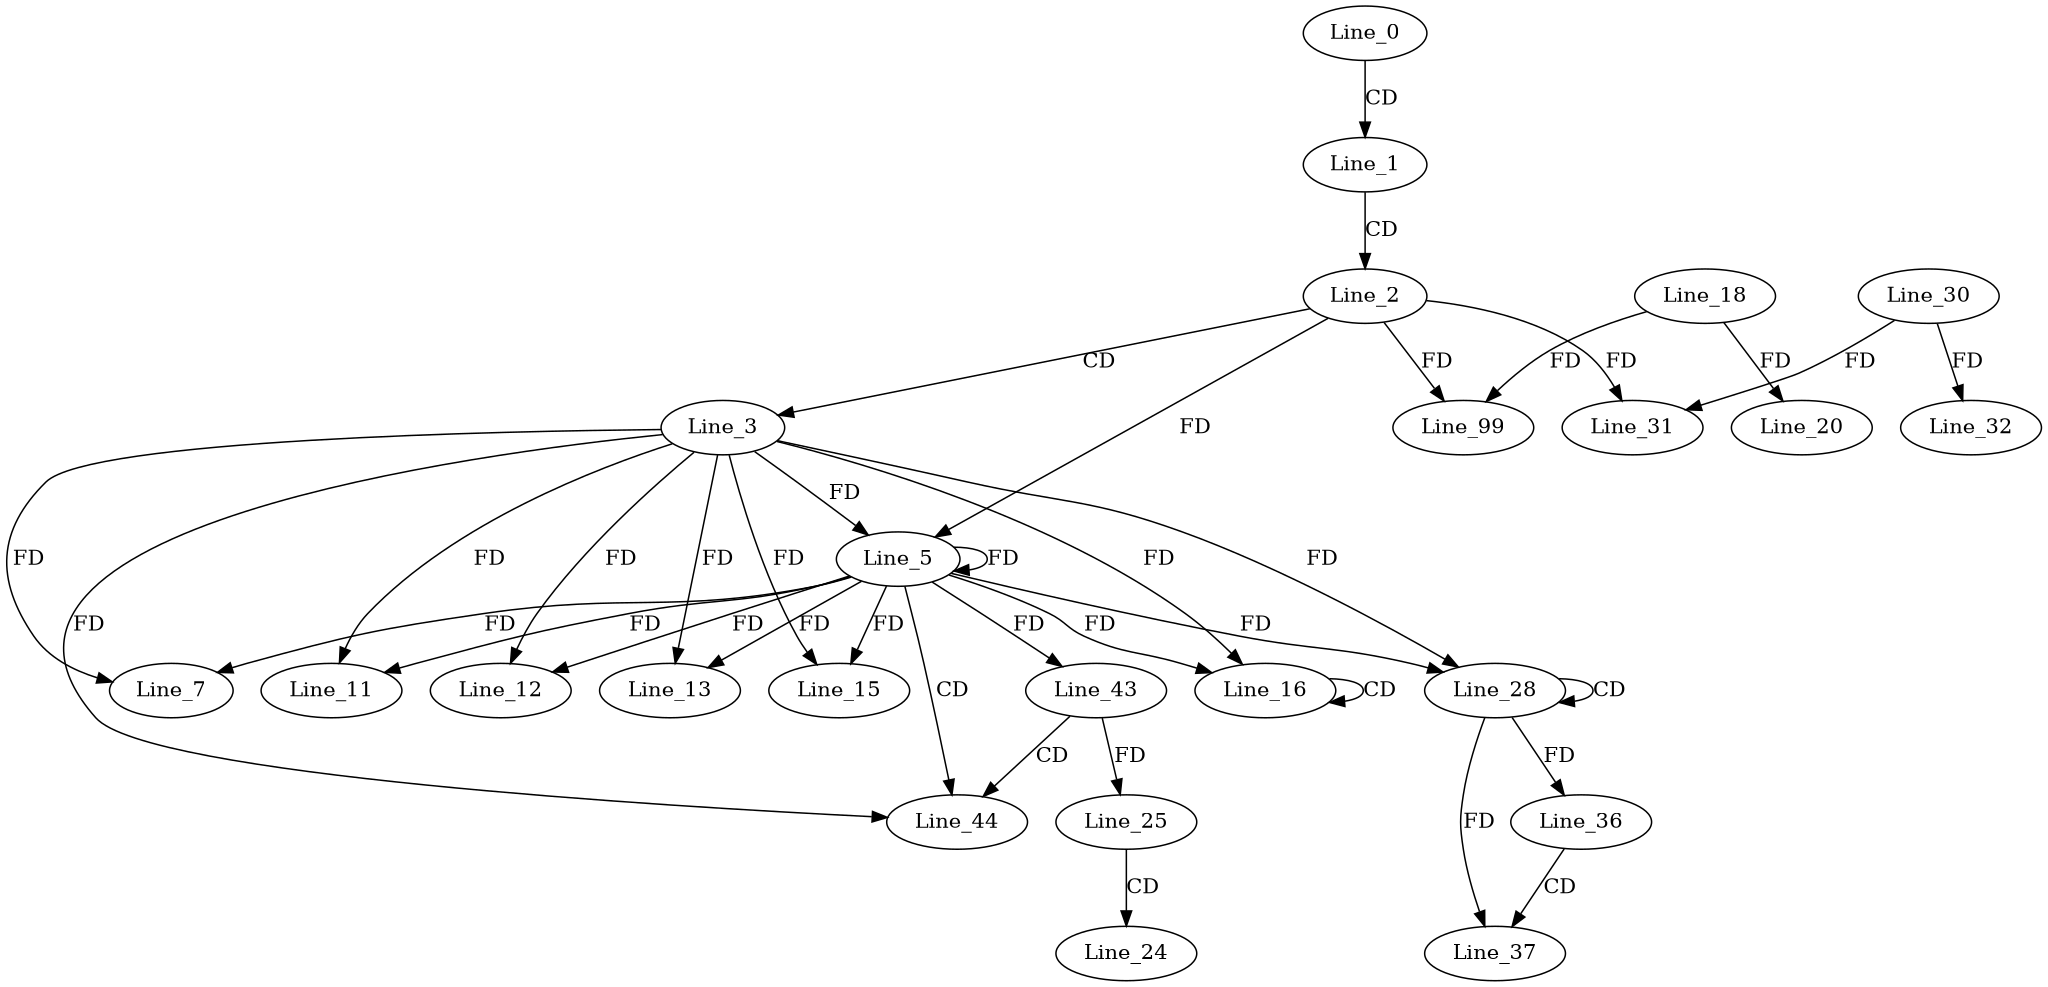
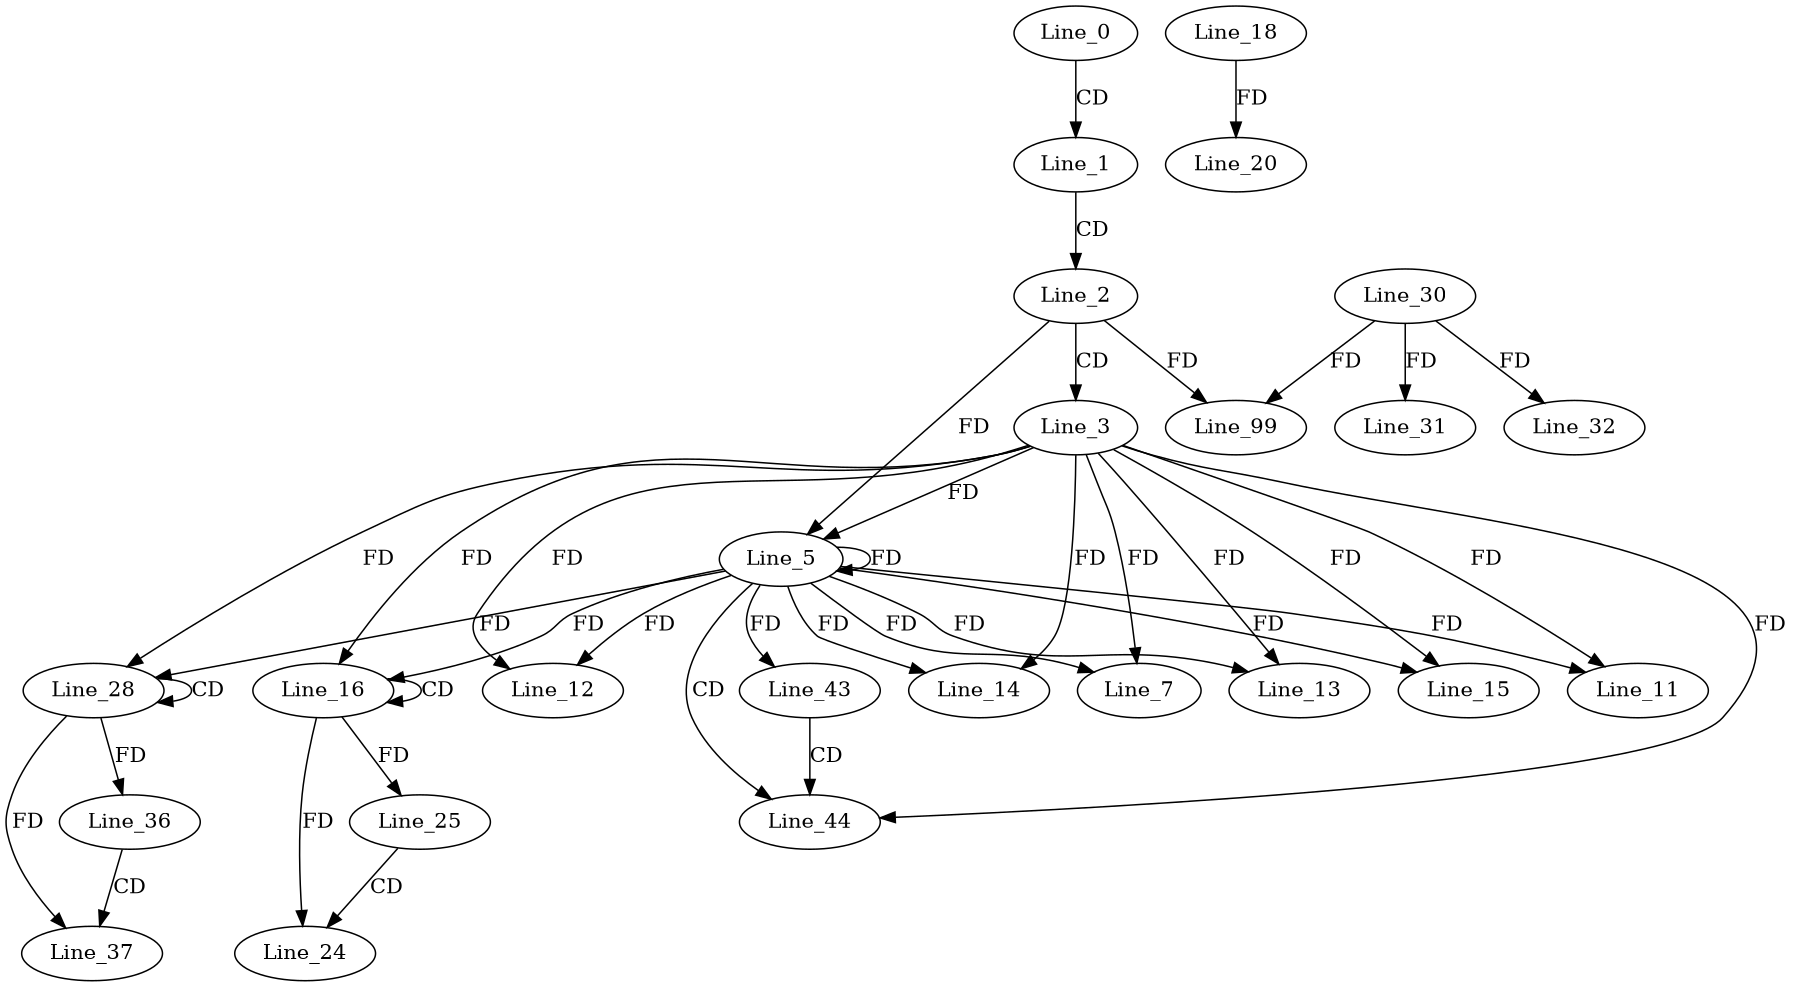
(1531, 324) -> none
(1578, 336) -> (1327, 357)
none -> (979, 691)
(1109, 749) -> (367, 750)
none -> (301, 814)
